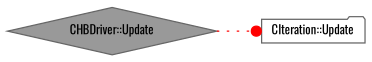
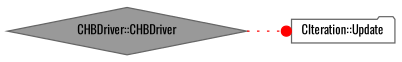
(112, 31) -> (127, 31)
